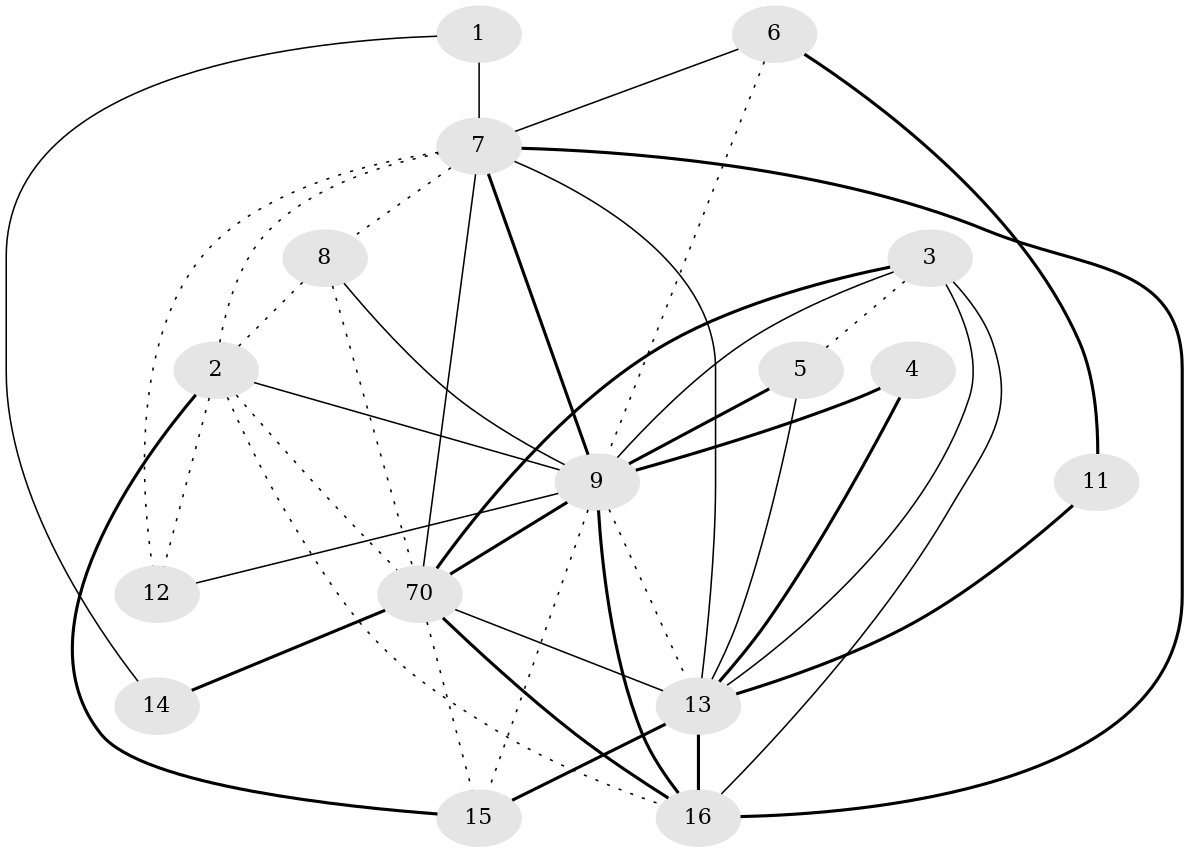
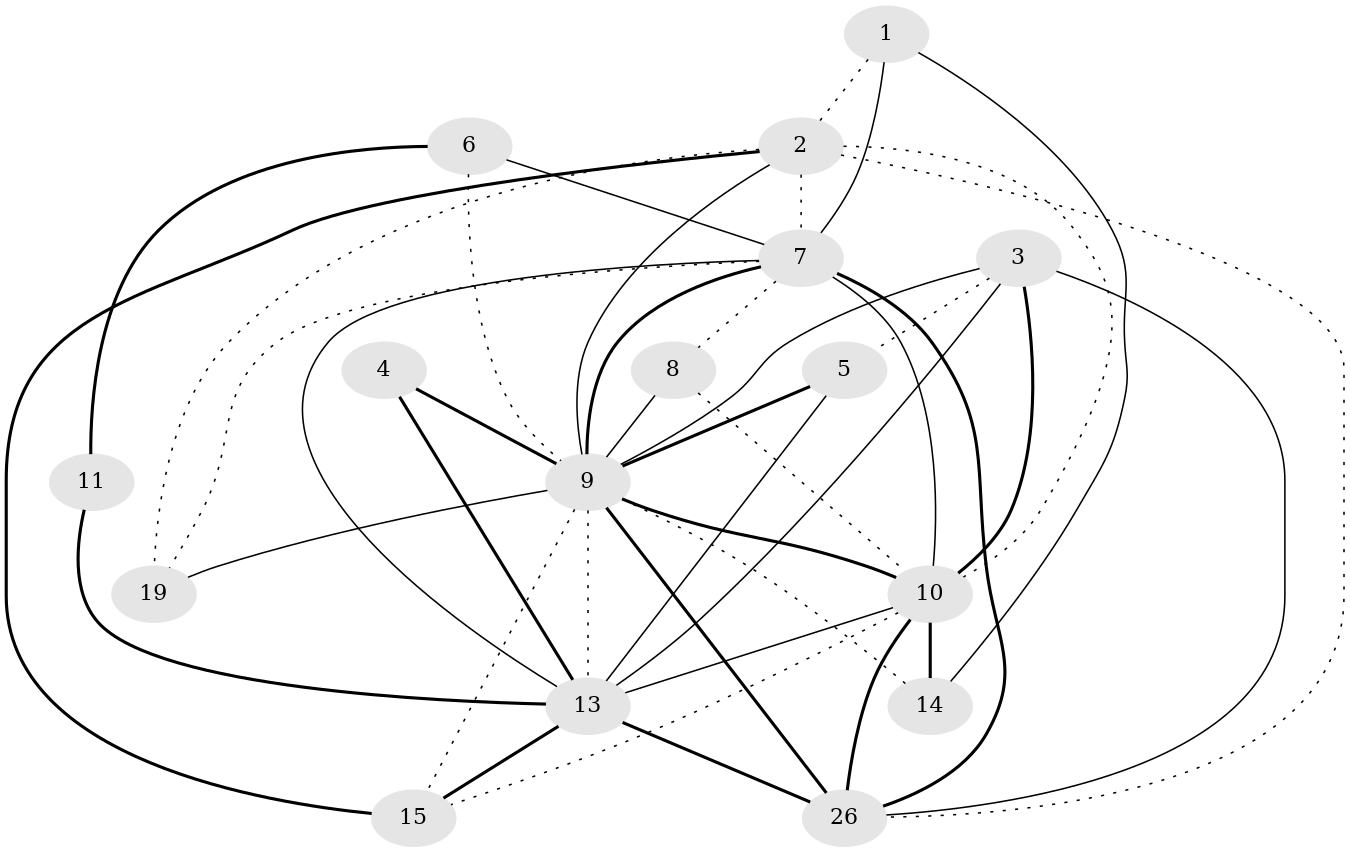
(271, 314) -> (844, 90)
none -> (771, 581)
(157, 594) -> (154, 594)
(420, 594) -> (930, 594)
(698, 818) -> (845, 818)
